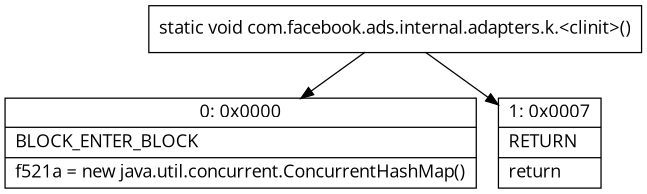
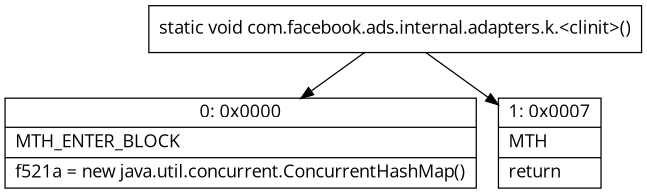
(107, 142) -> (98, 142)
(543, 142) -> (528, 142)
